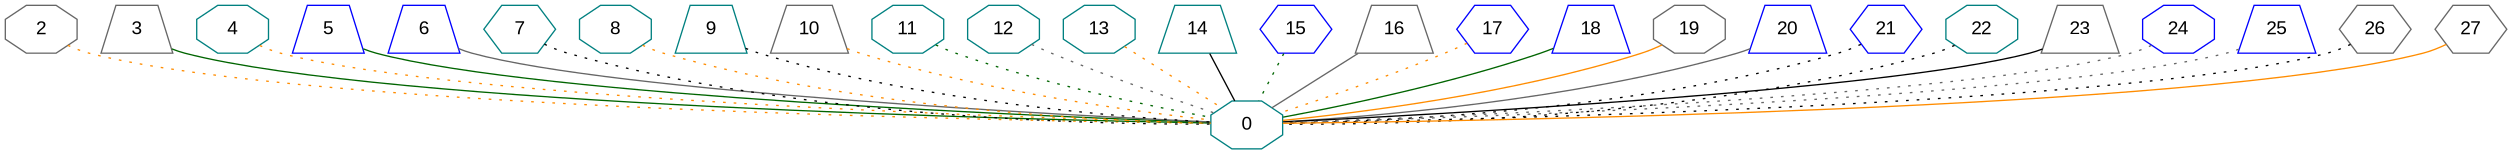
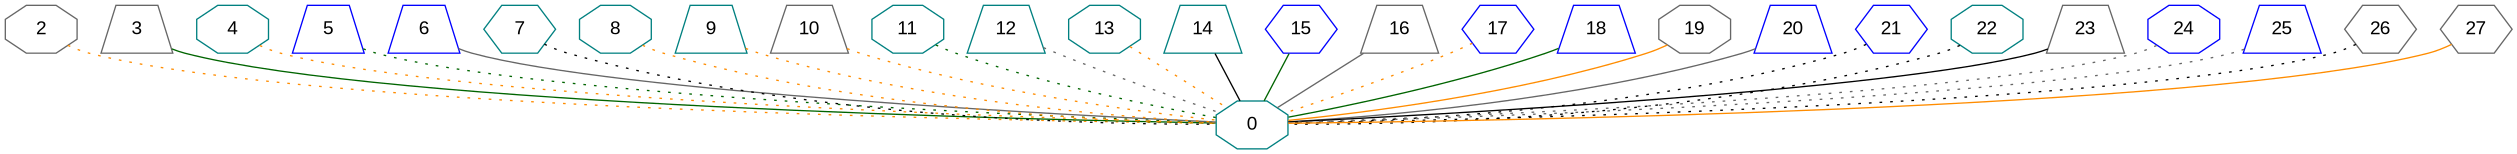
(1004, 29) -> (1006, 29)
(1271, 77) -> (1277, 77)
(594, 85) -> (596, 85)
(976, 99) -> (979, 99)
